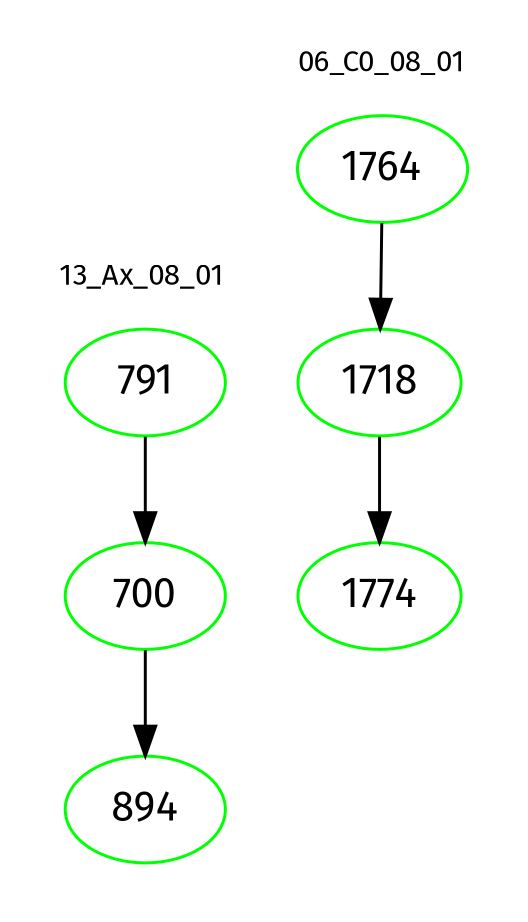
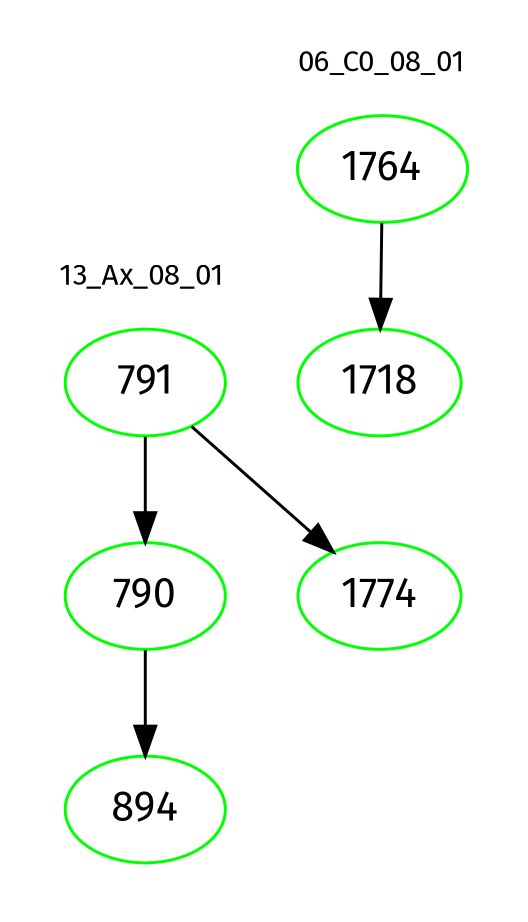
(380, 475) -> (230, 461)
(145, 596) -> (145, 596)
